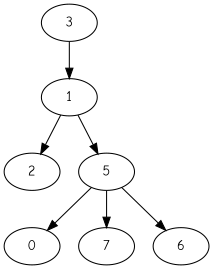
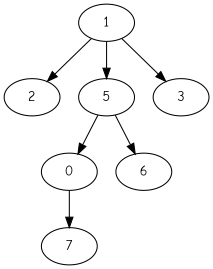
(69, 55) -> (140, 56)
(107, 204) -> (69, 204)
